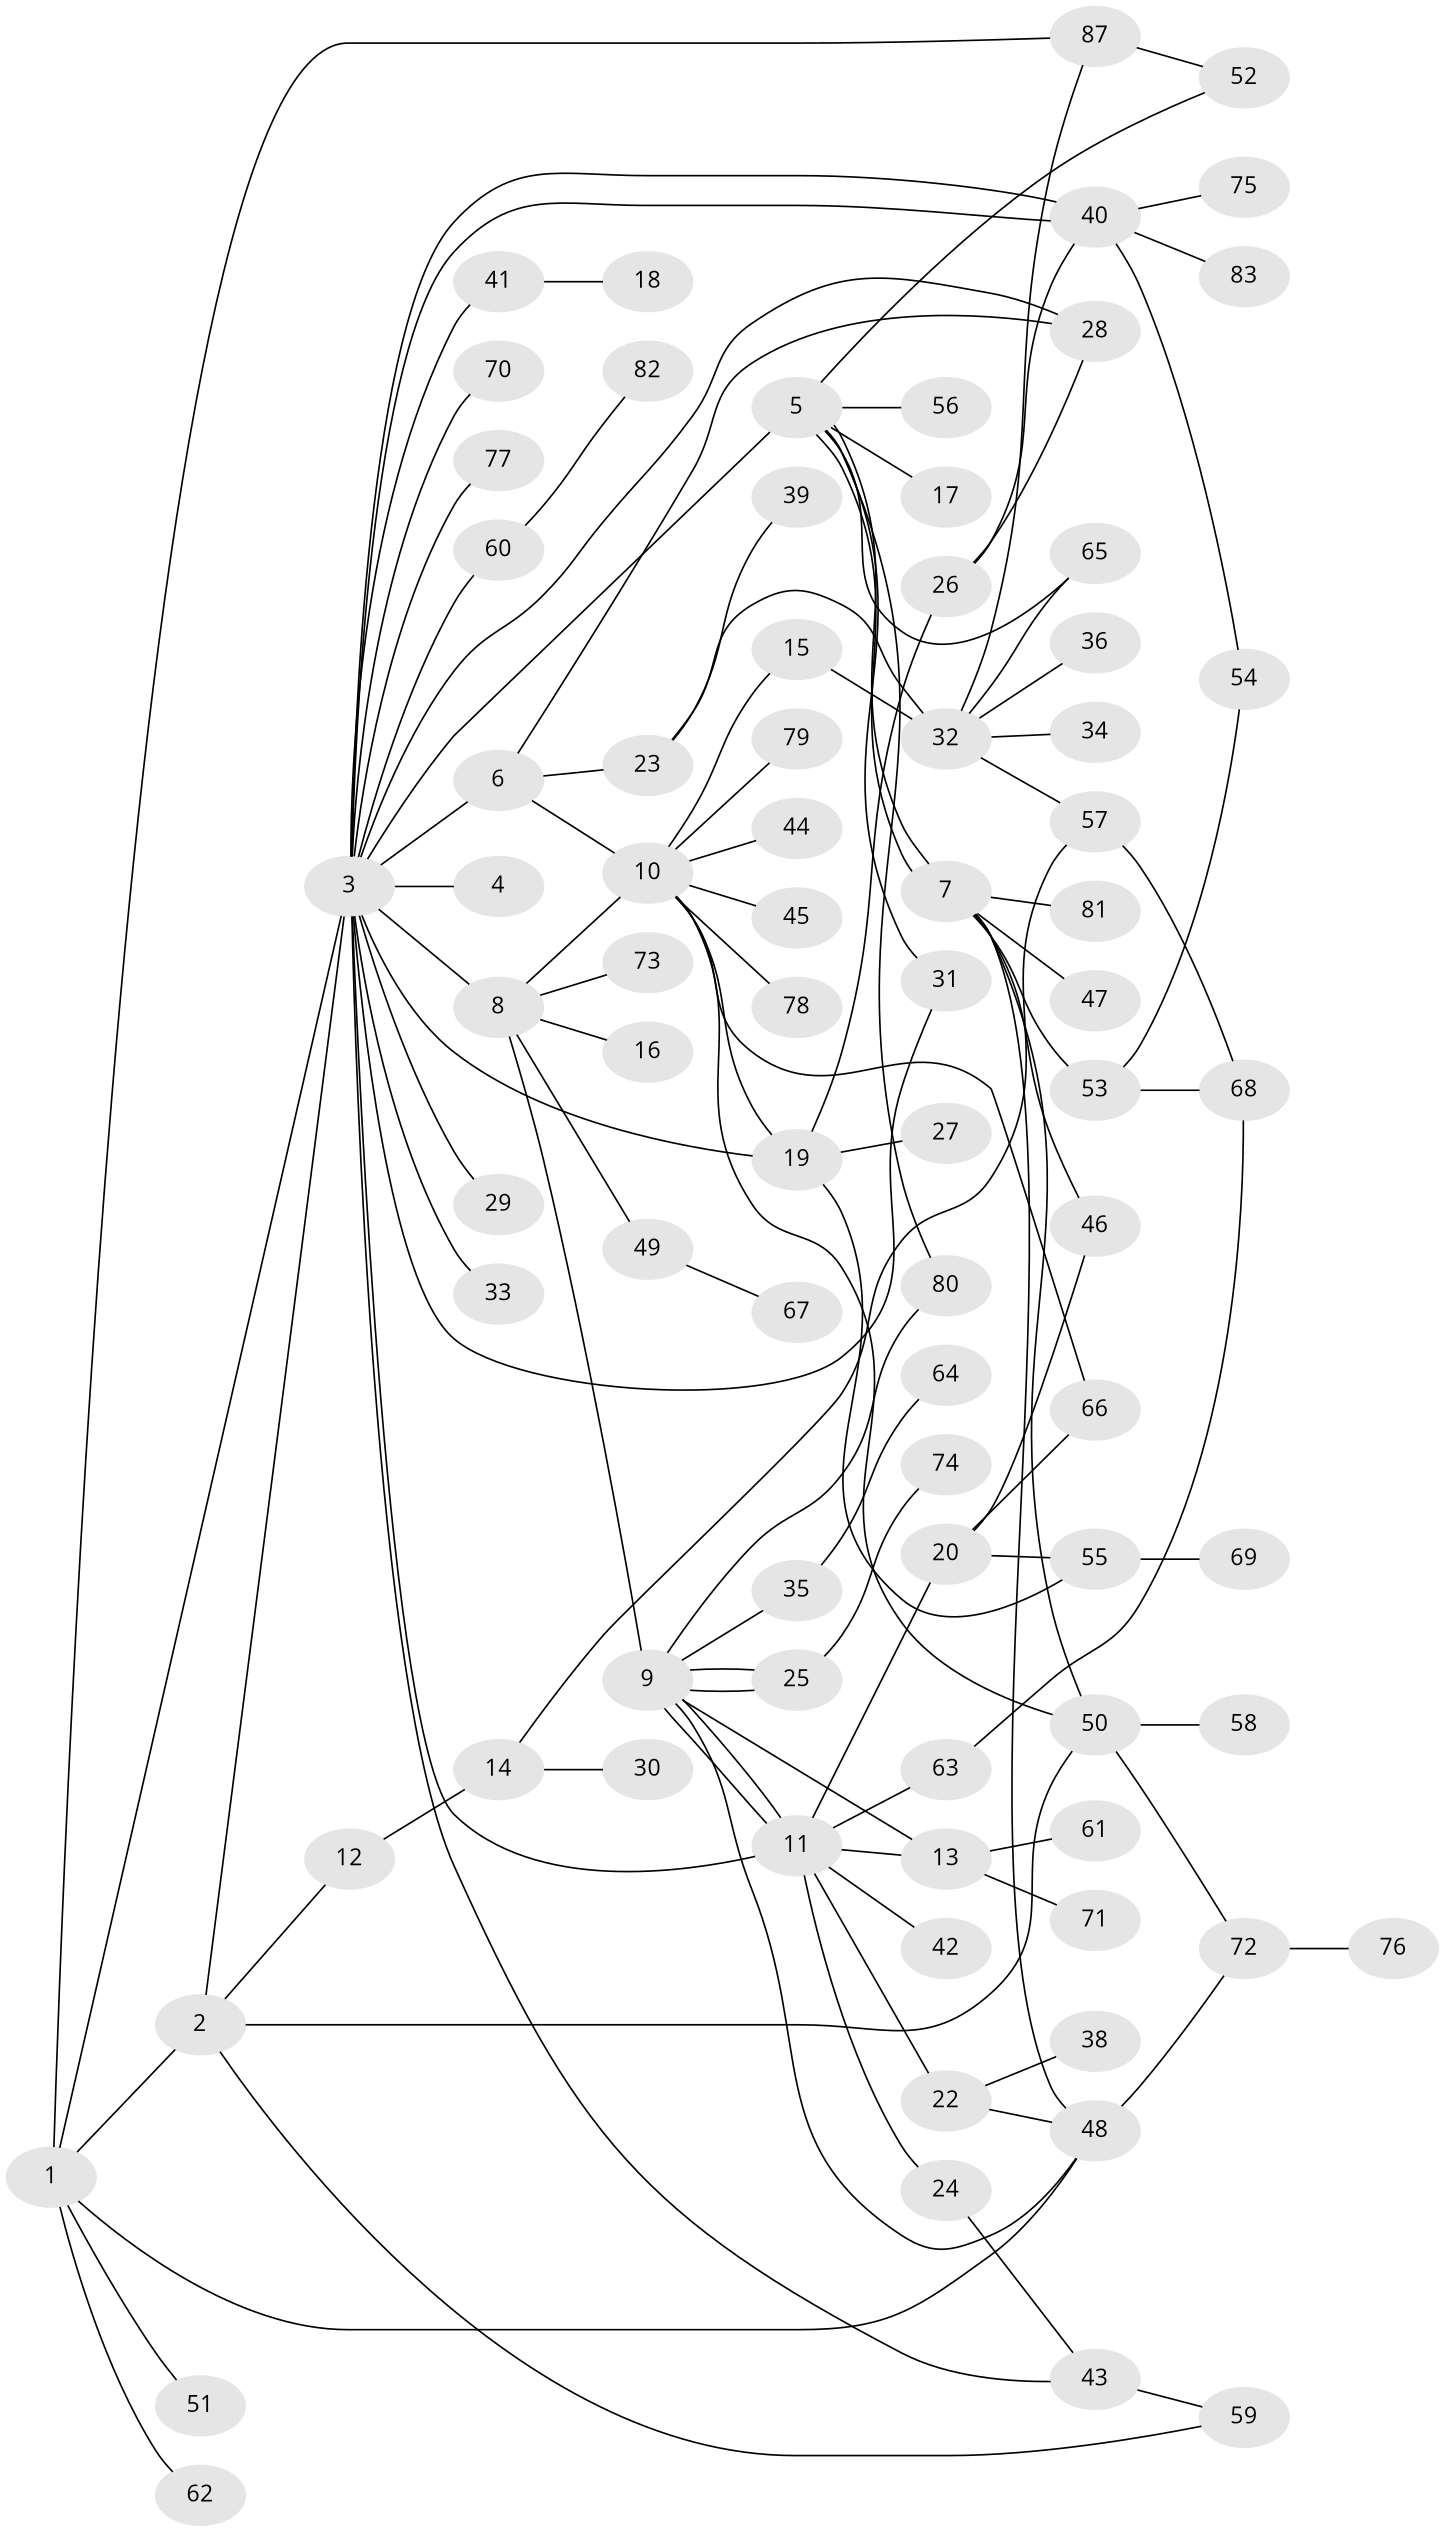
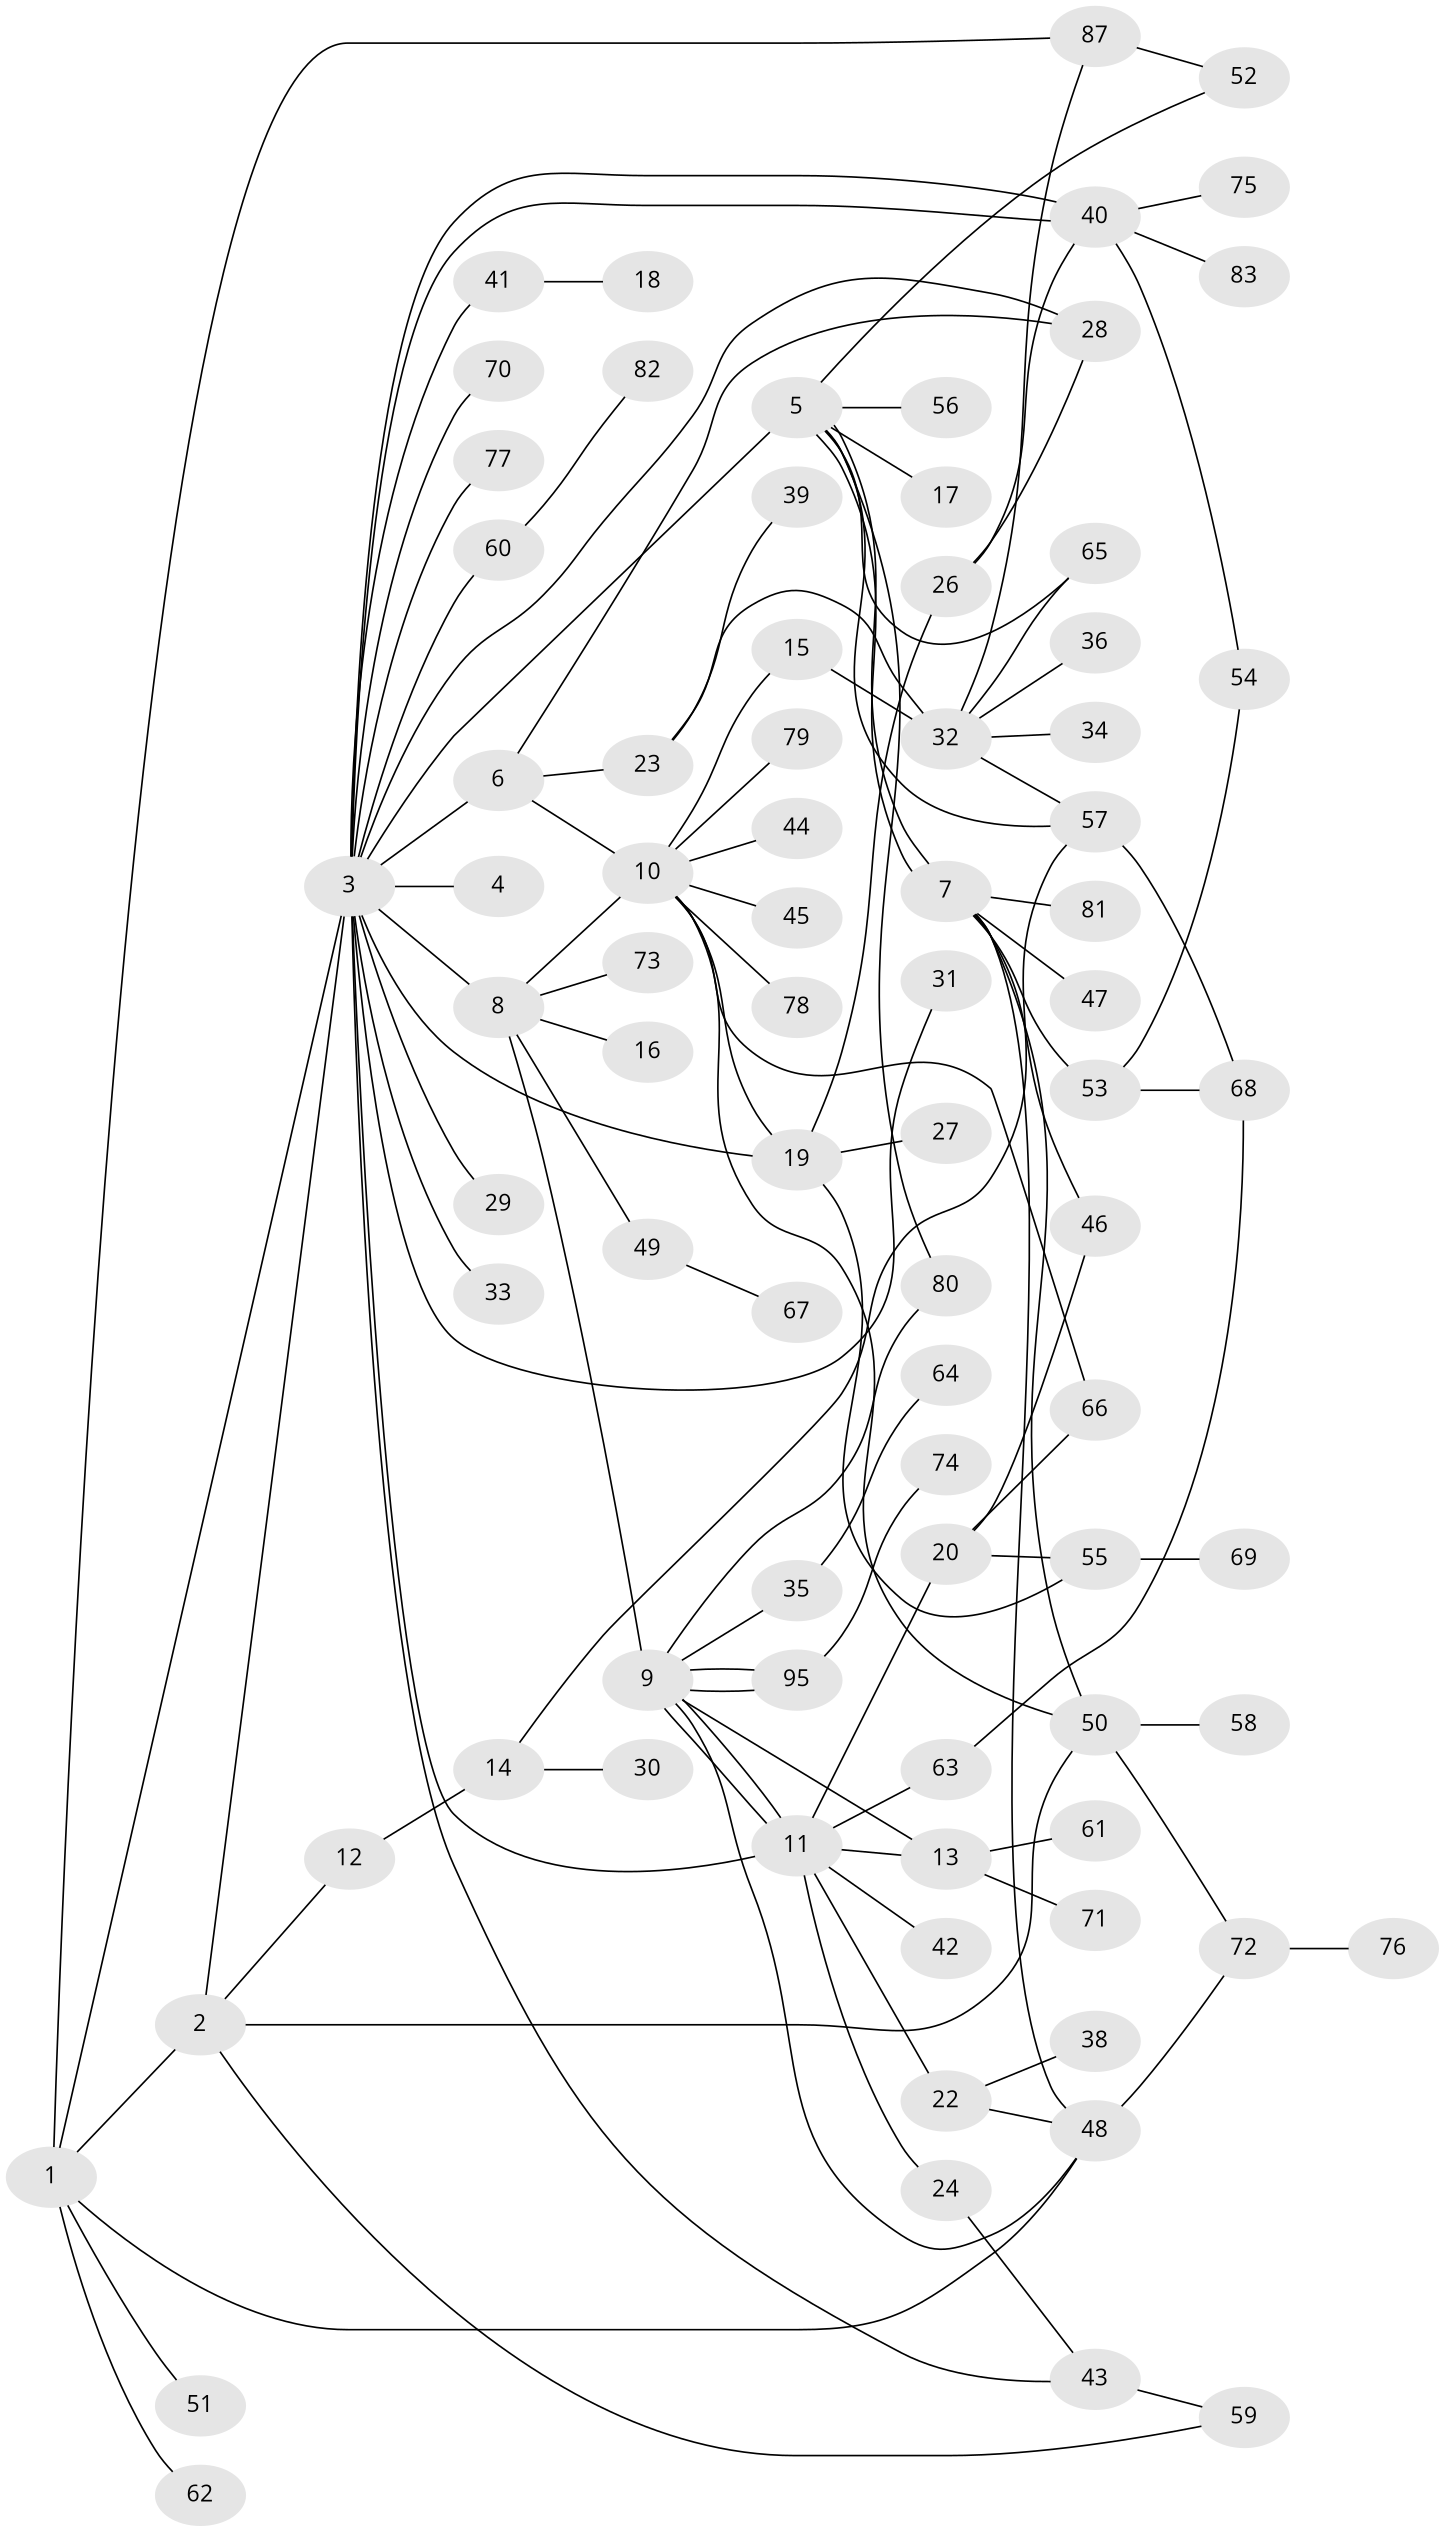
(866, 776) -> (857, 702)
(797, 1680) -> (797, 1680)
